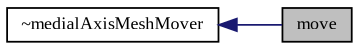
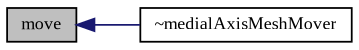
(260, 25) -> (117, 25)
